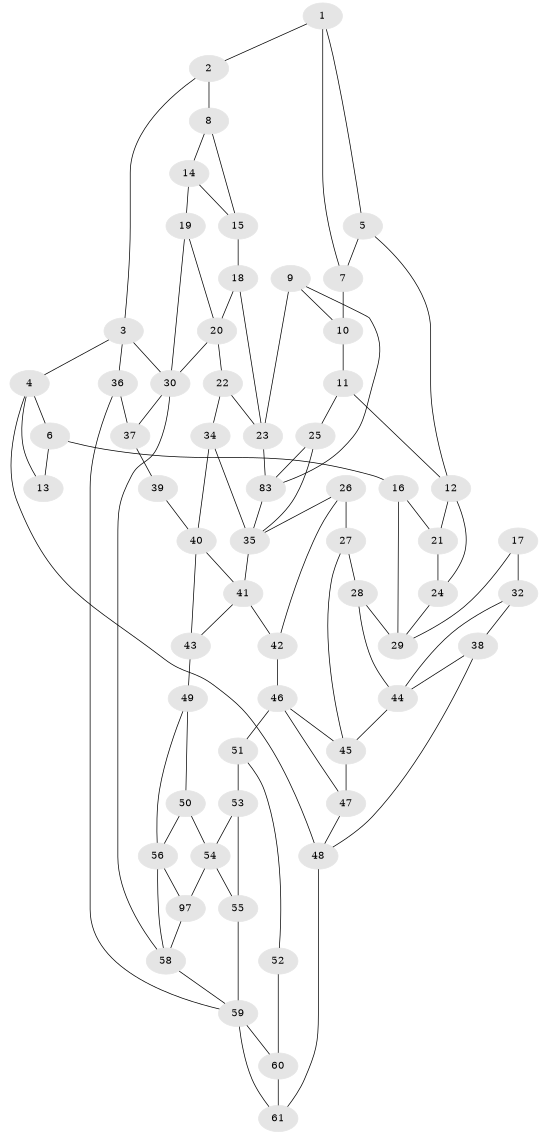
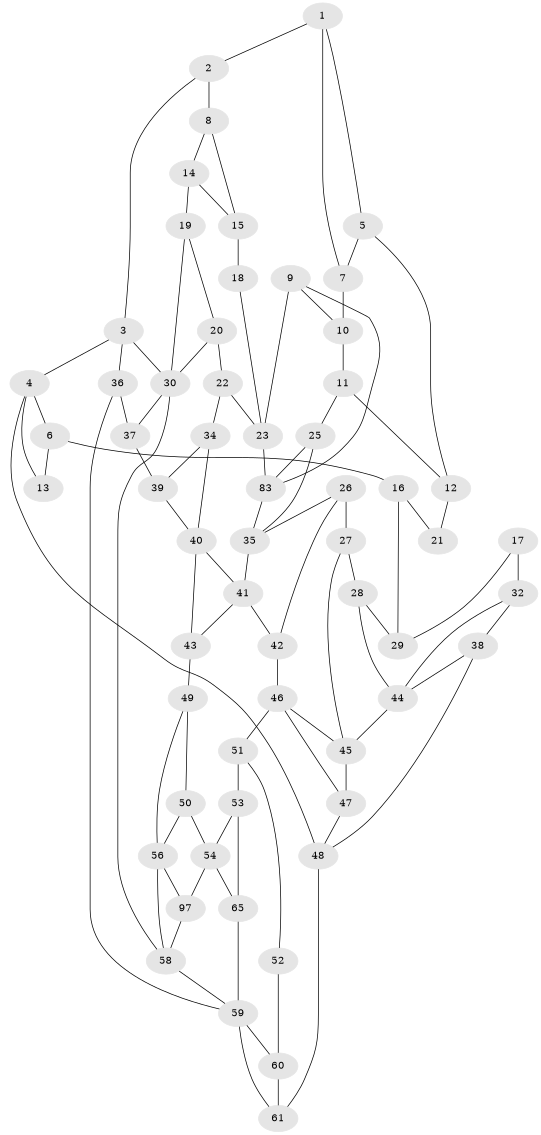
(228, 305) -> none
(230, 488) -> (184, 462)
(438, 594) -> none
(238, 909) -> (238, 909)
